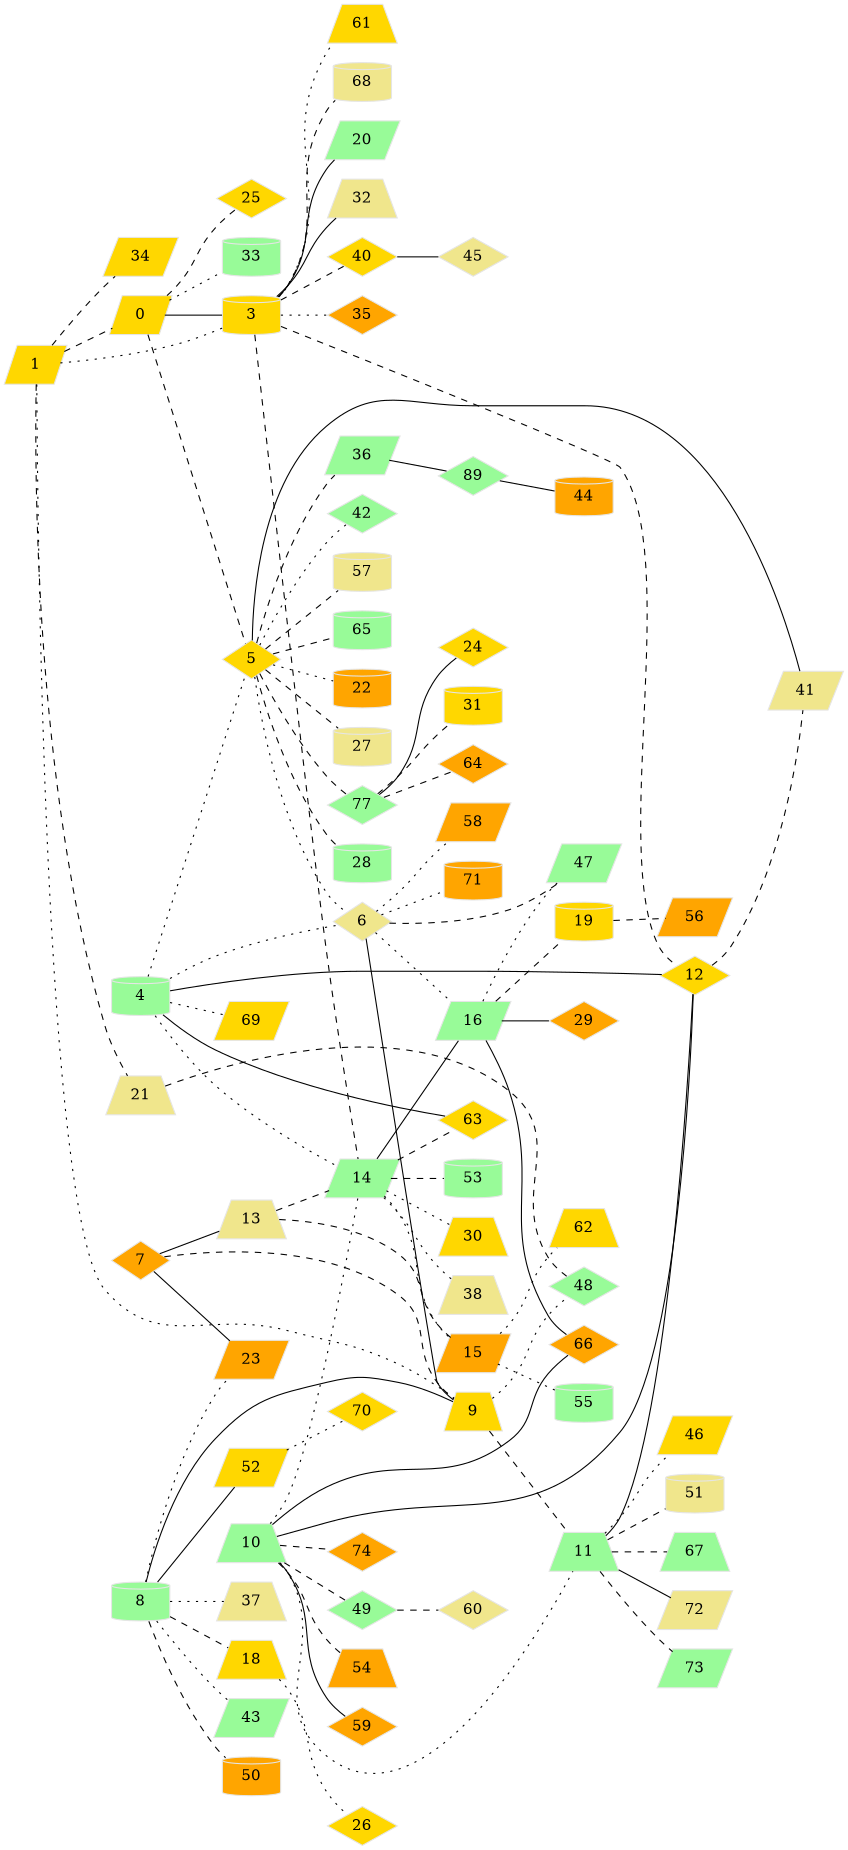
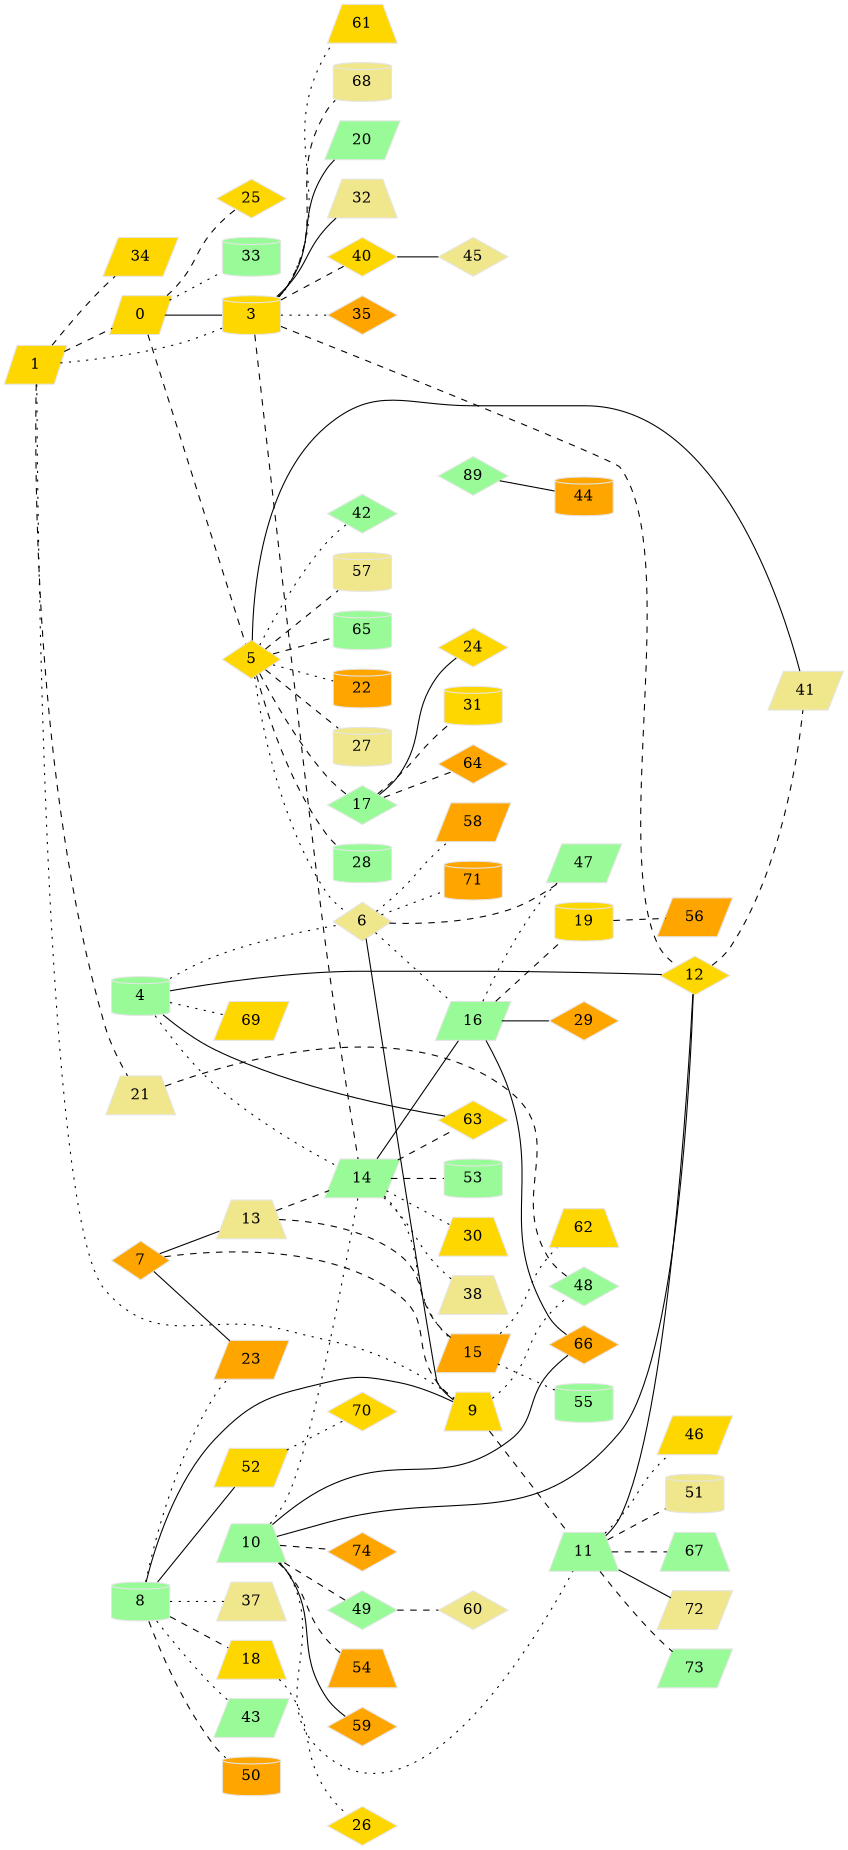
(362, 455) -> none
(362, 805) -> (362, 805)
(197, 826) -> none
